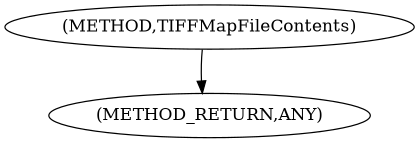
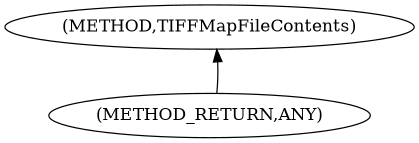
(201, 65) -> (218, 78)
